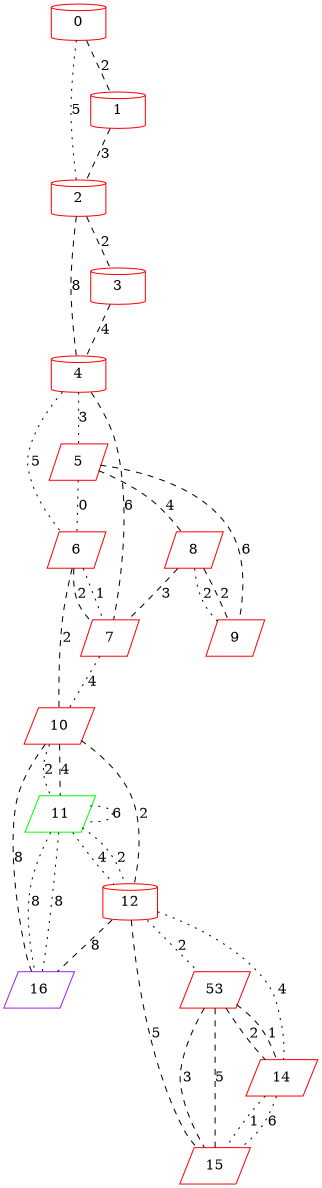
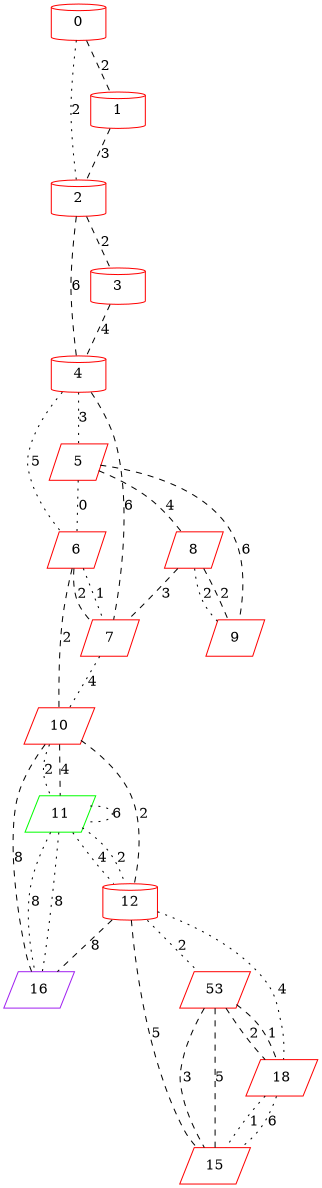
(77, 110) -> (77, 110)
(77, 286) -> (77, 286)
(282, 1078) -> (282, 1078)
